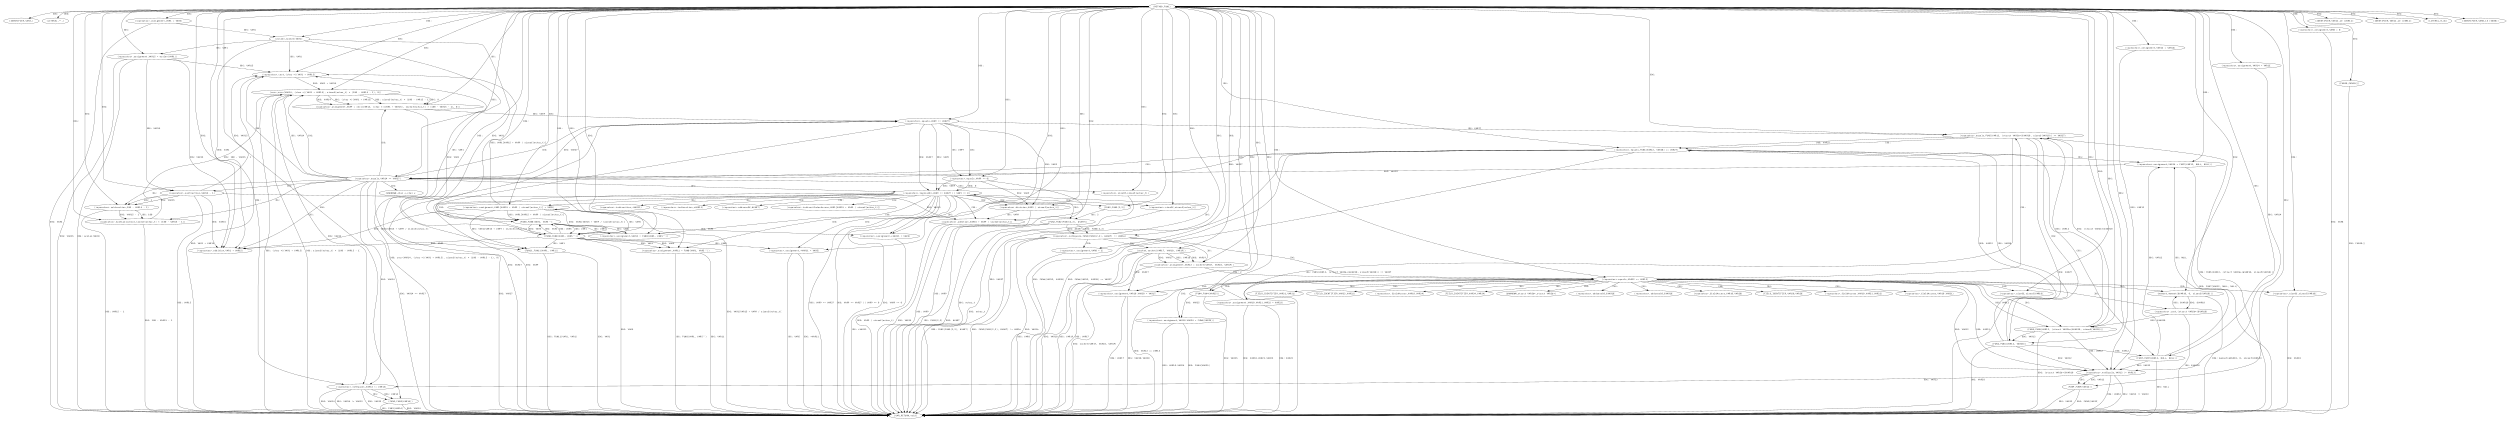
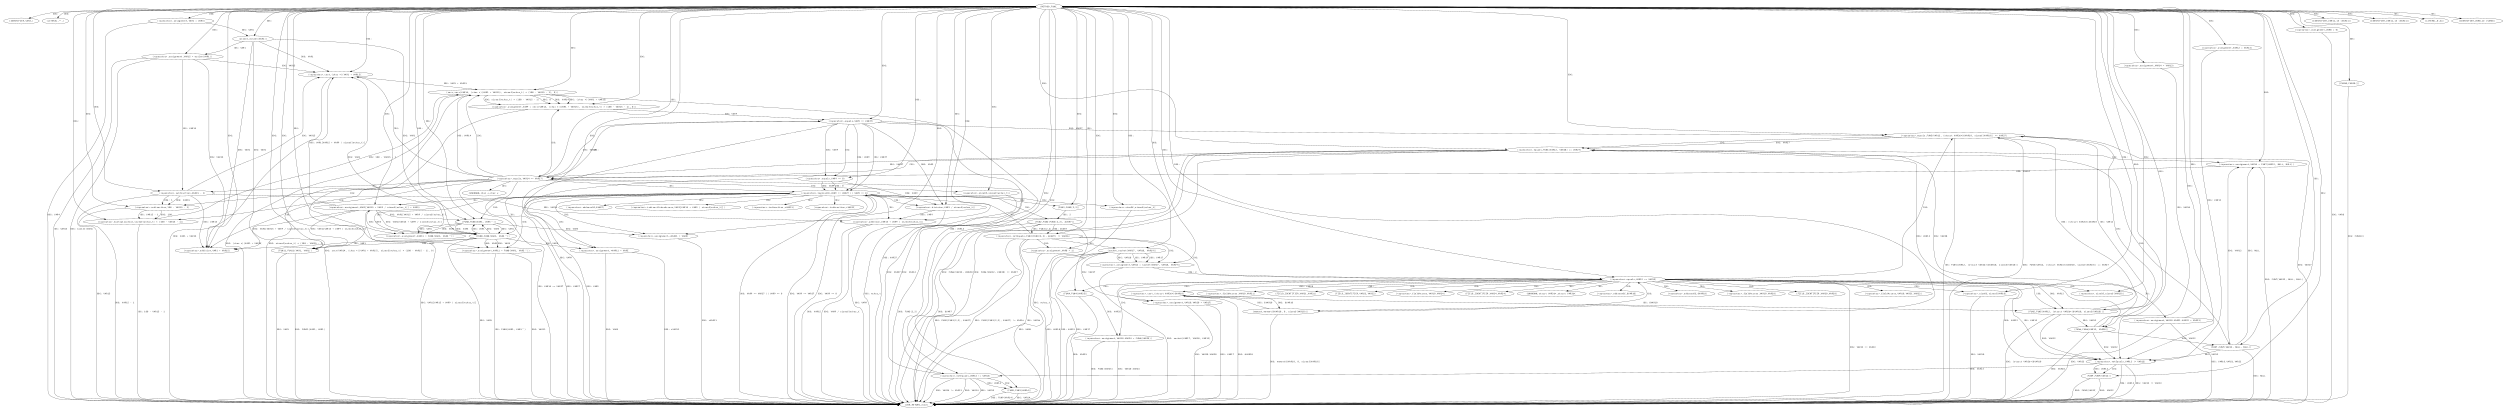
(1249, 131) -> (1085, 252)
(1239, 167) -> none
(381, 277) -> (944, 186)
(1909, 282) -> (1491, 309)
(2097, 294) -> (1306, 287)
